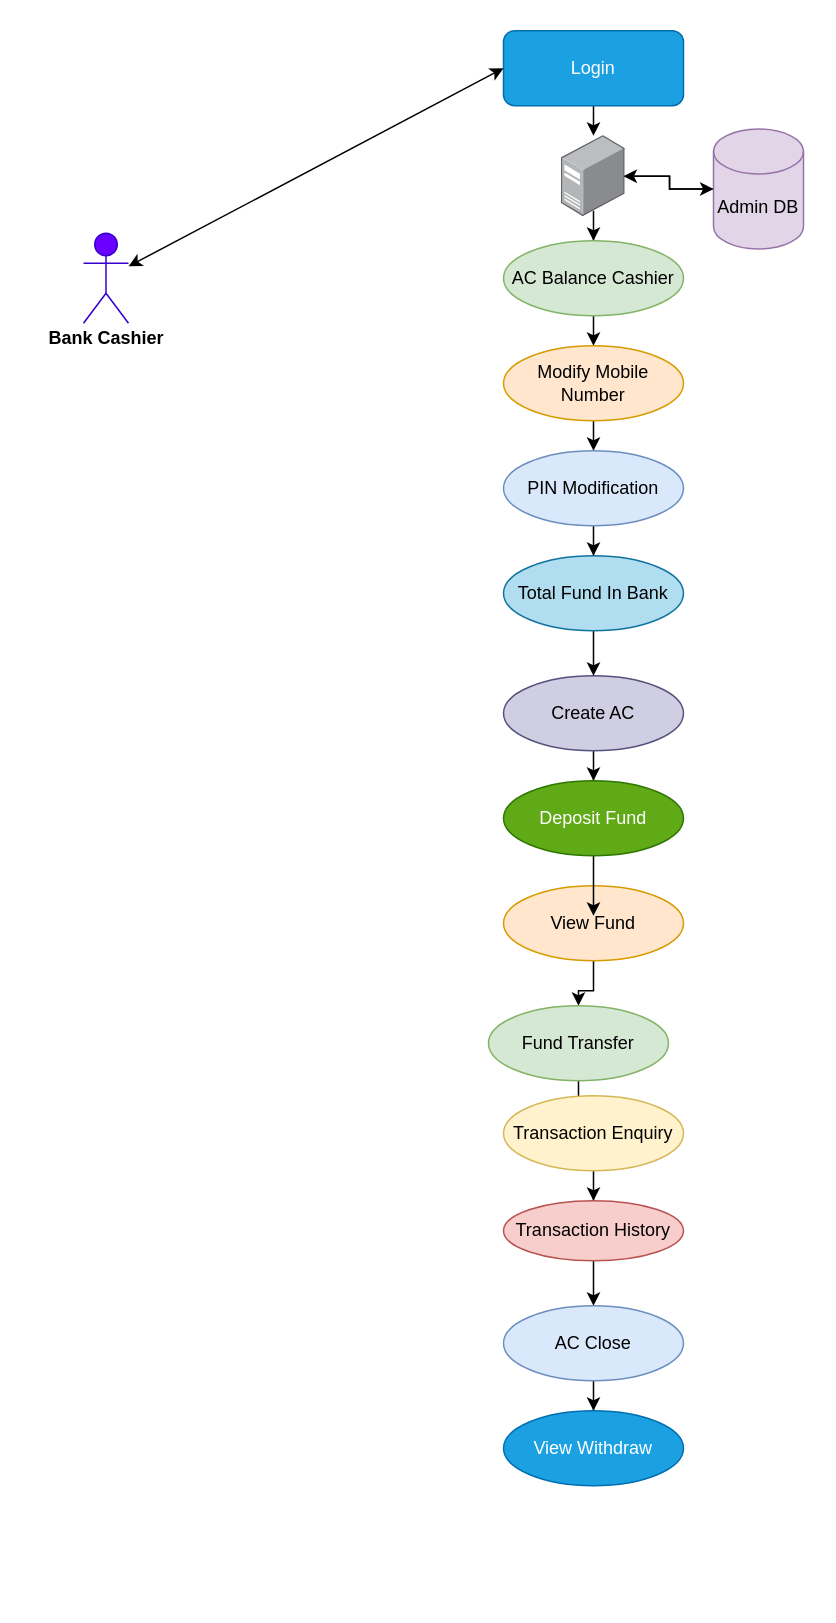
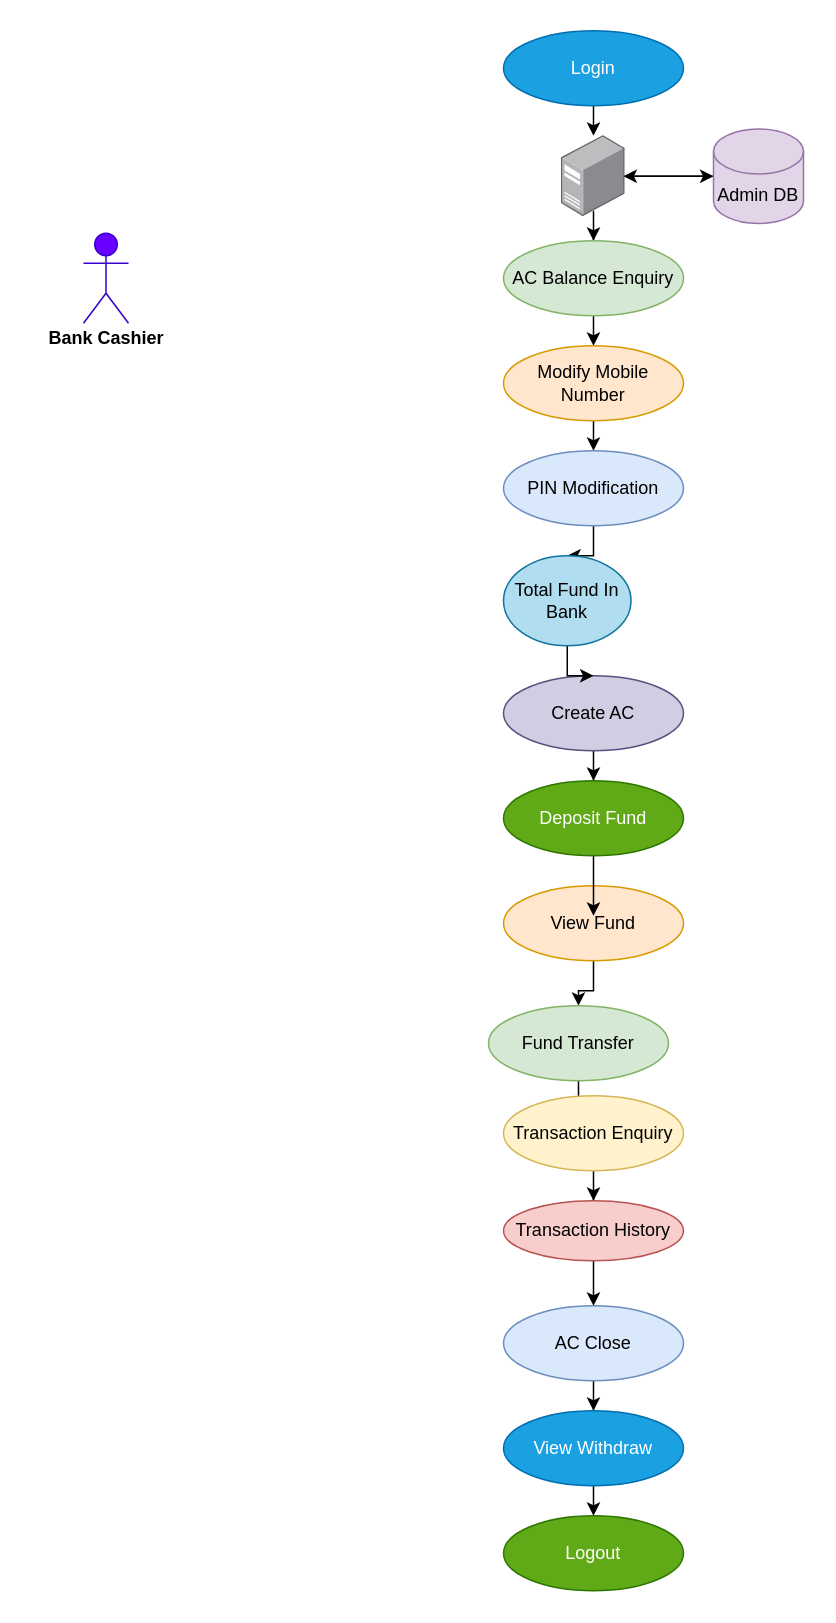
(593, 68) -> (593, 68)
(315, 168) -> none
(758, 189) -> (758, 176)
(593, 278) -> (593, 278)
(593, 593) -> (567, 601)
none -> (593, 1496)
none -> (593, 1553)
